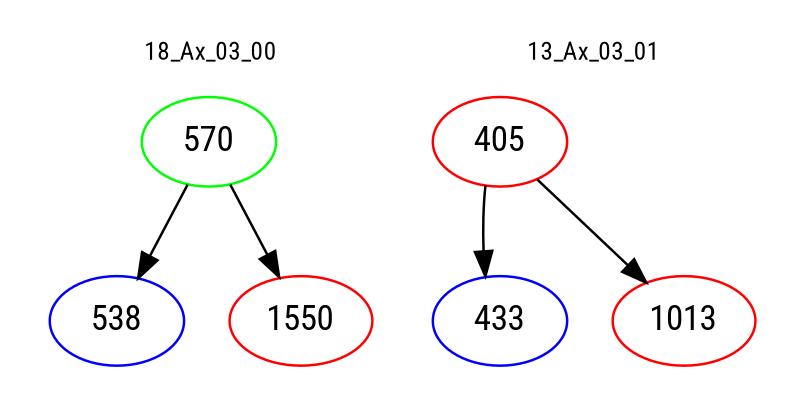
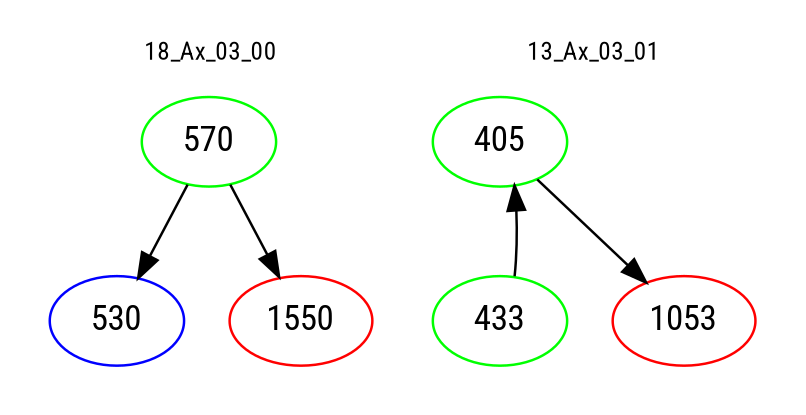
(500, 142) -> (500, 142)
(483, 218) -> (517, 244)
(117, 321) -> (117, 321)
(500, 321) -> (500, 321)
(684, 321) -> (684, 321)
